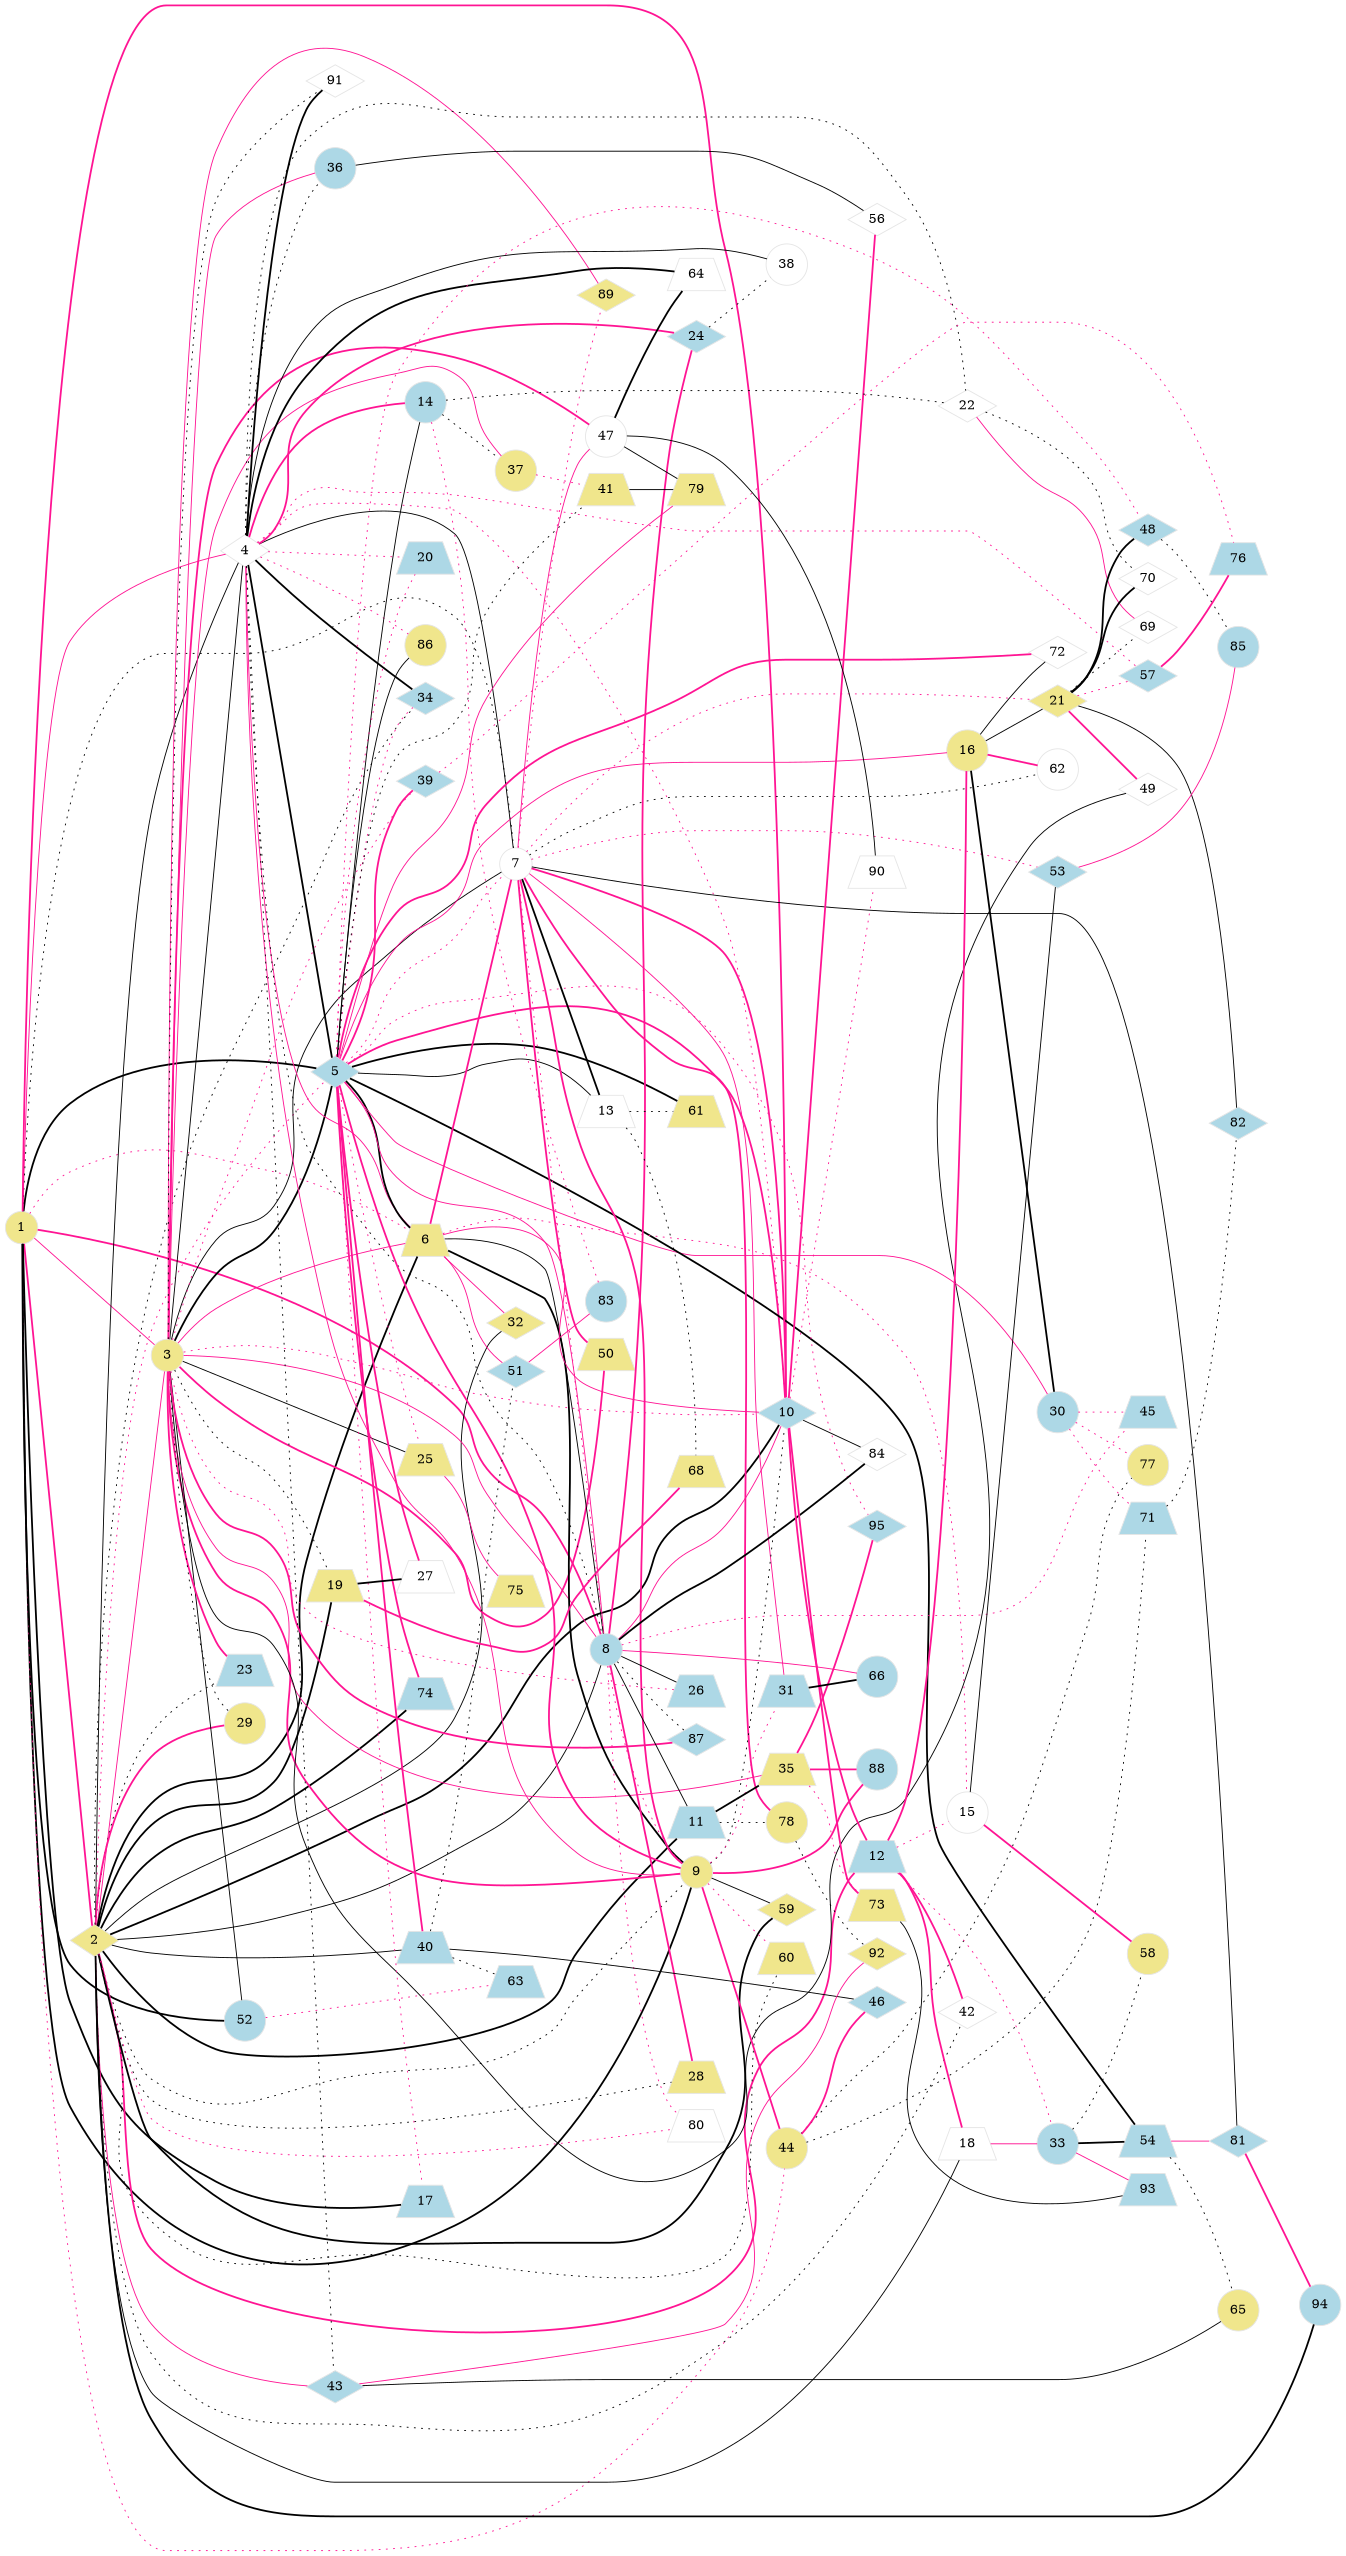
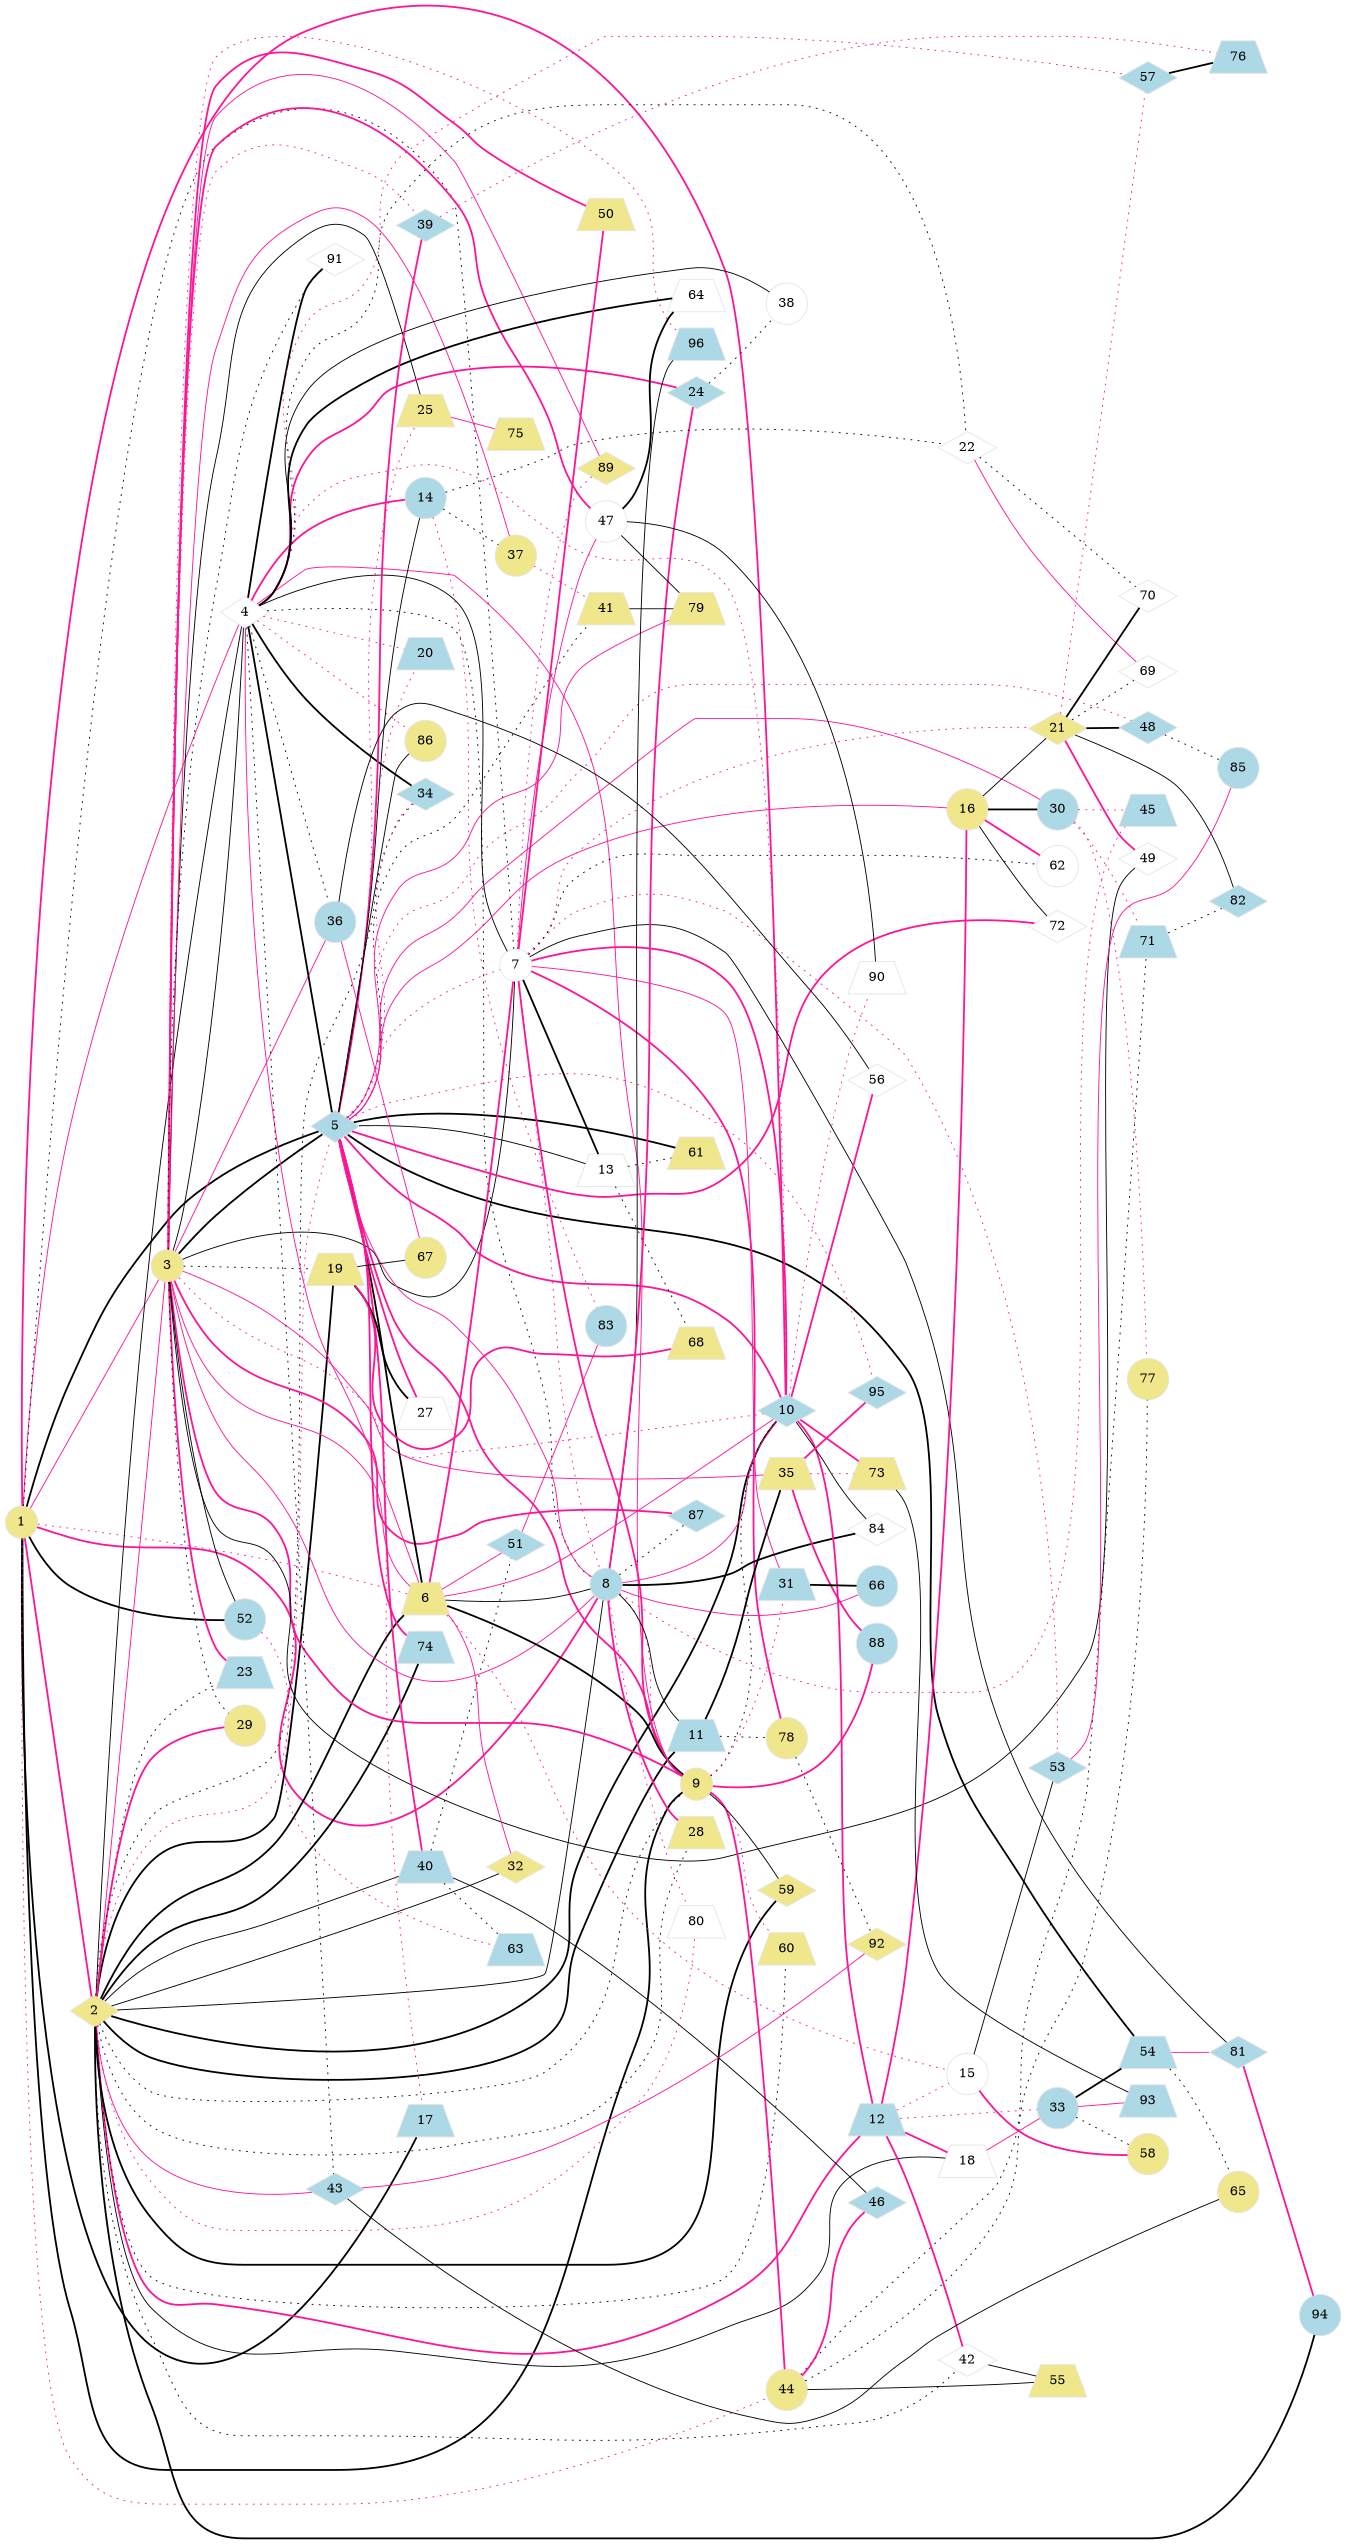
(1198, 624) -> (1191, 68)
none -> (426, 1258)
(696, 1691) -> (696, 344)
none -> (1058, 2381)
